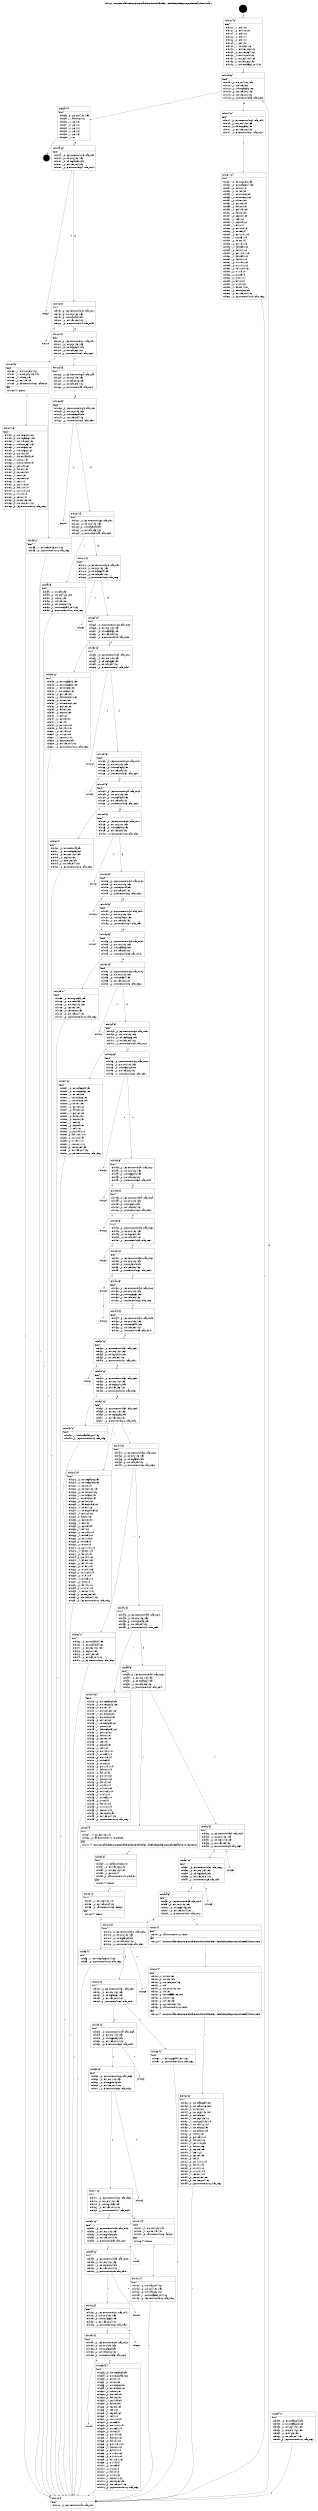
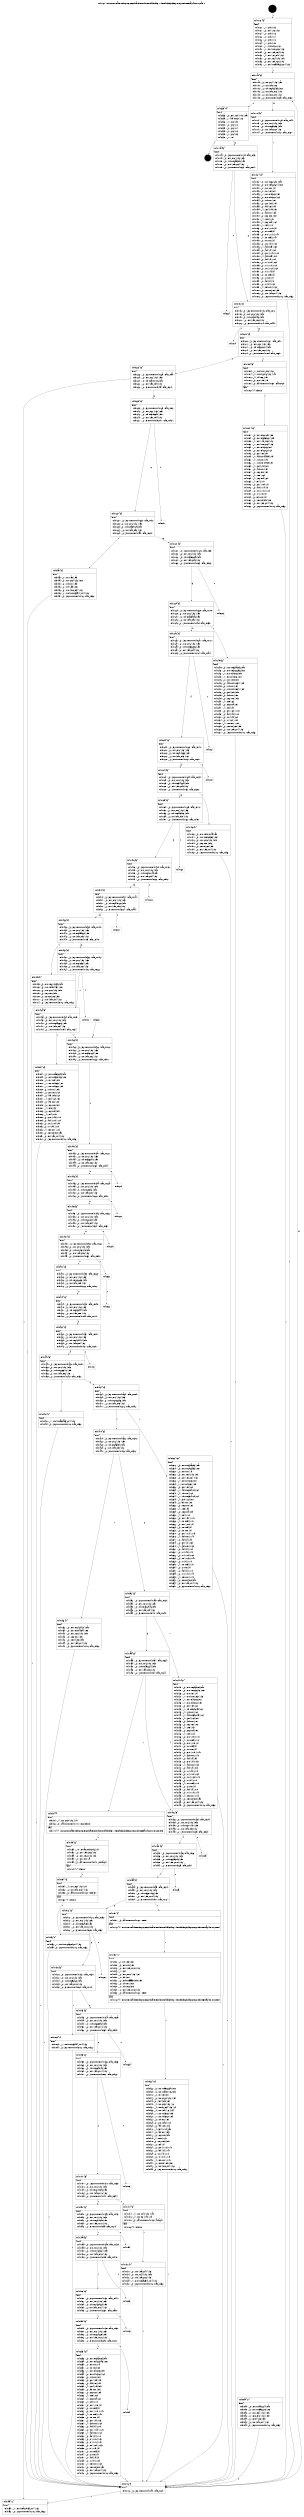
(114, 1122) -> (94, 1030)
(39, 1528) -> (84, 2497)
